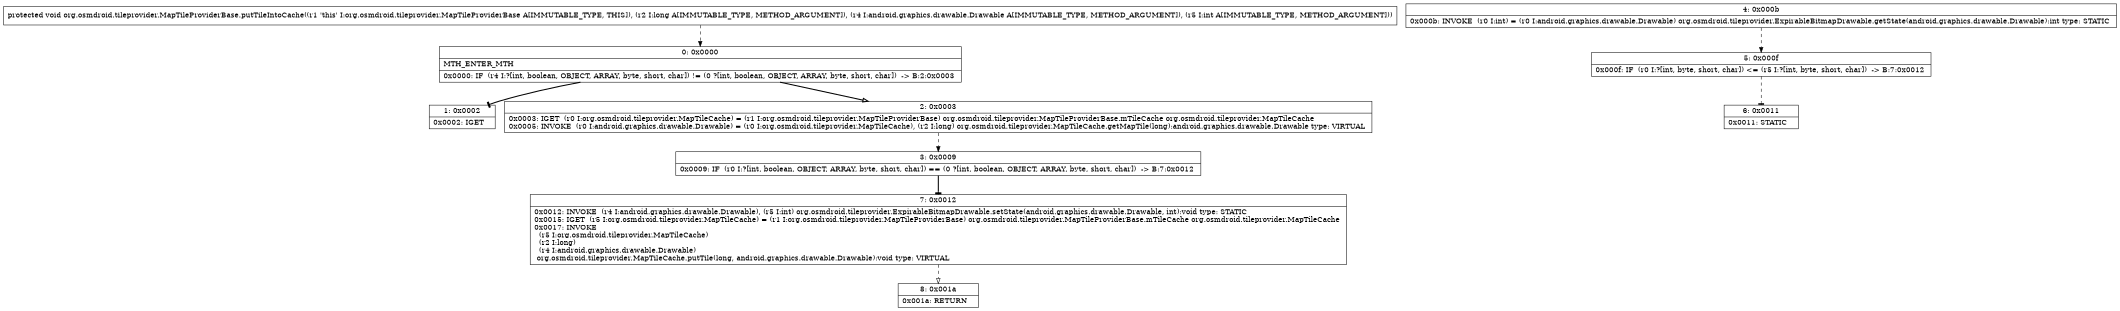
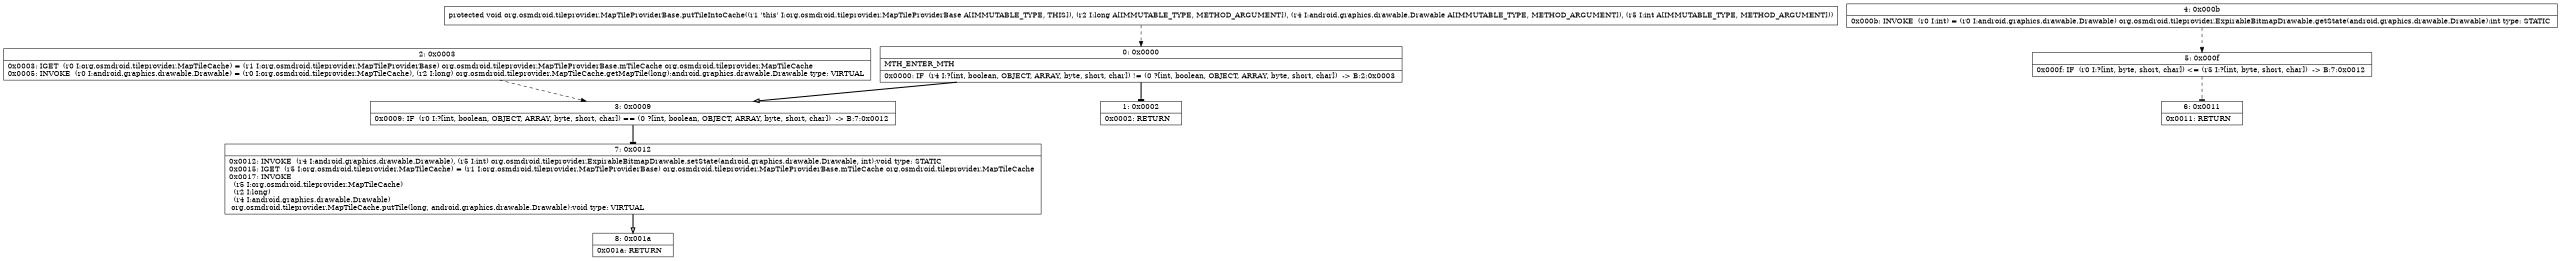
(822, 91) -> (858, 91)
(462, 123) -> (1141, 119)
(1761, 123) -> (2202, 119)
(938, 271) -> (633, 221)
